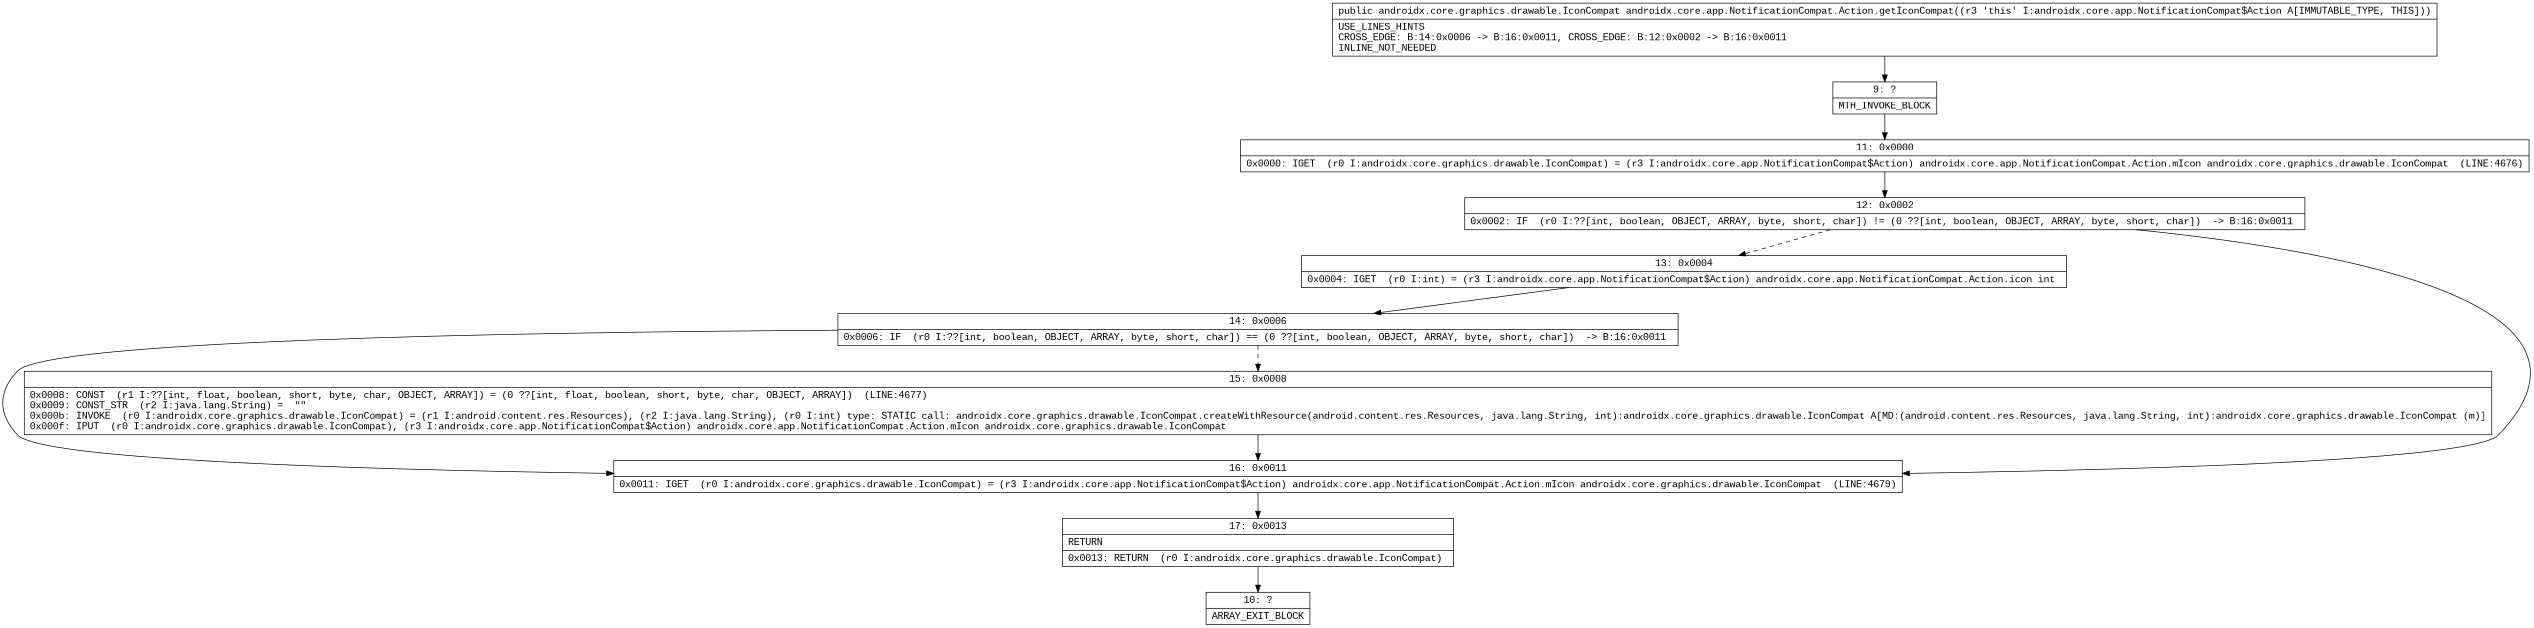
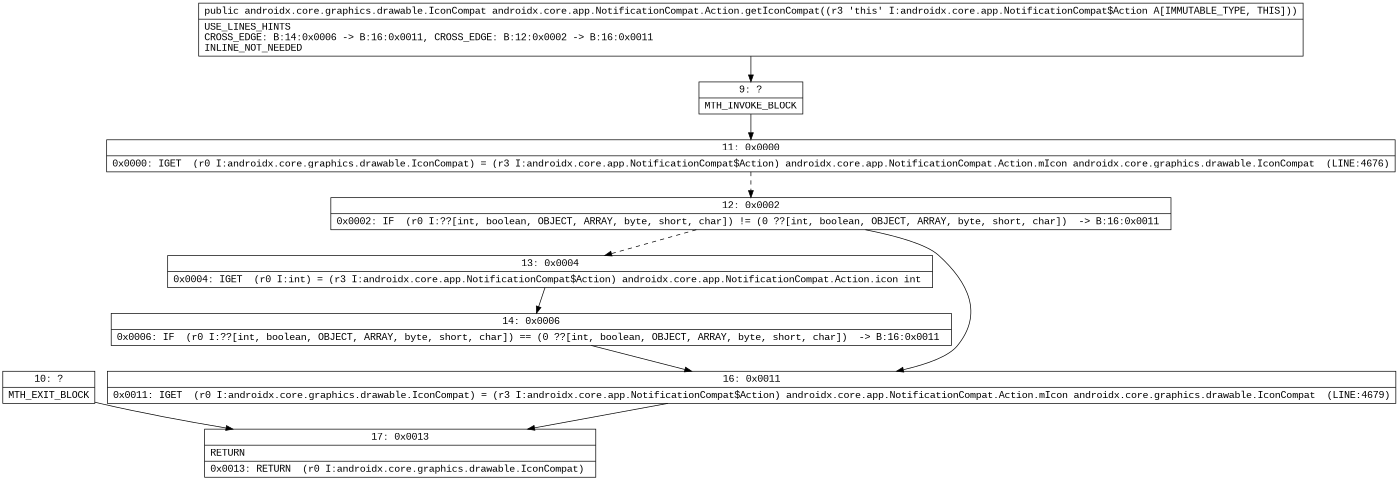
(1885, 181) -> (751, 181)
(1258, 403) -> none
(1258, 576) -> (160, 416)
(1258, 616) -> (49, 395)
